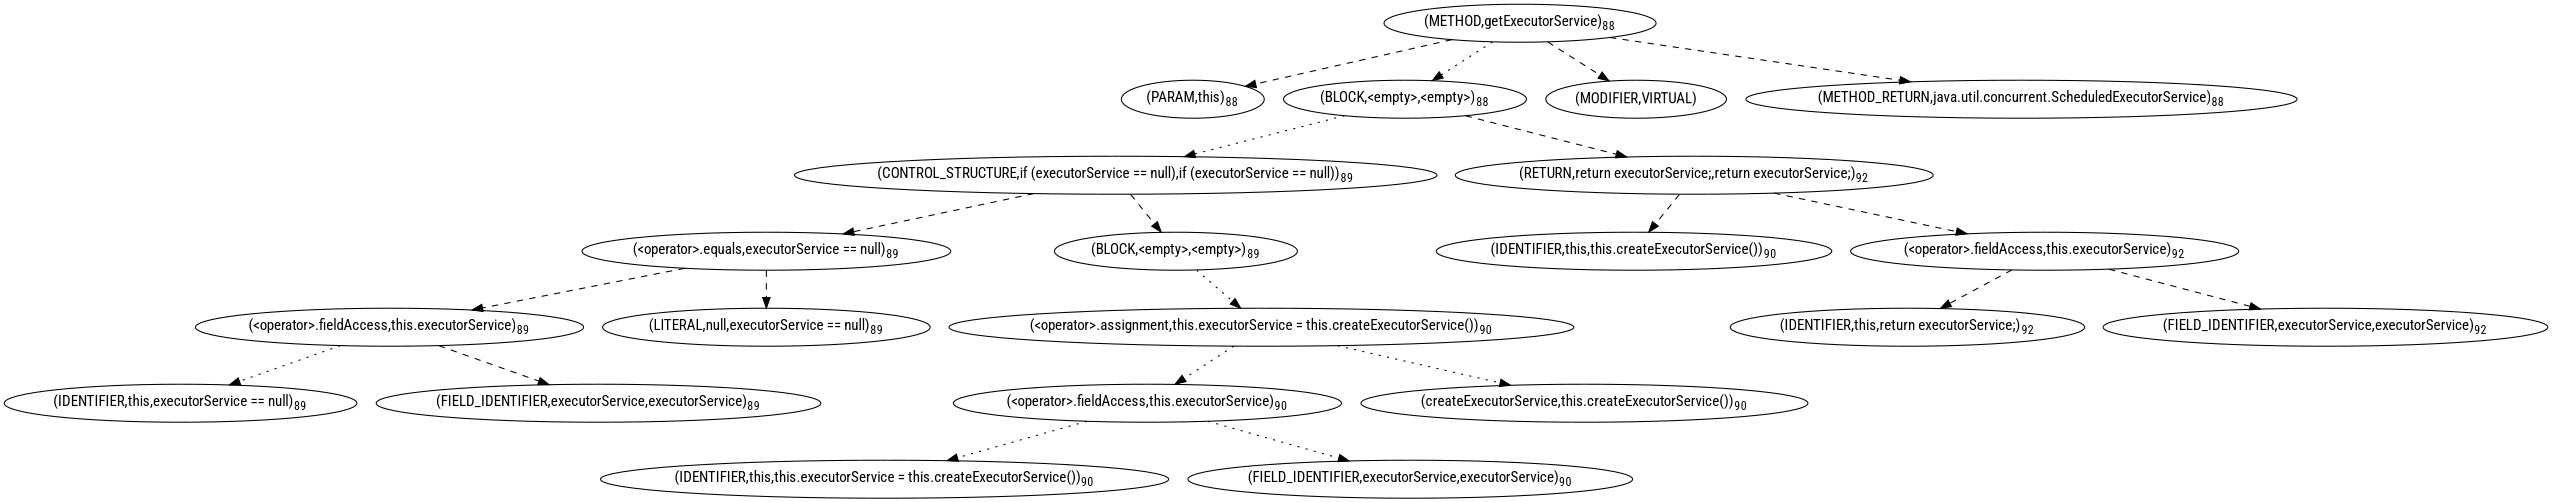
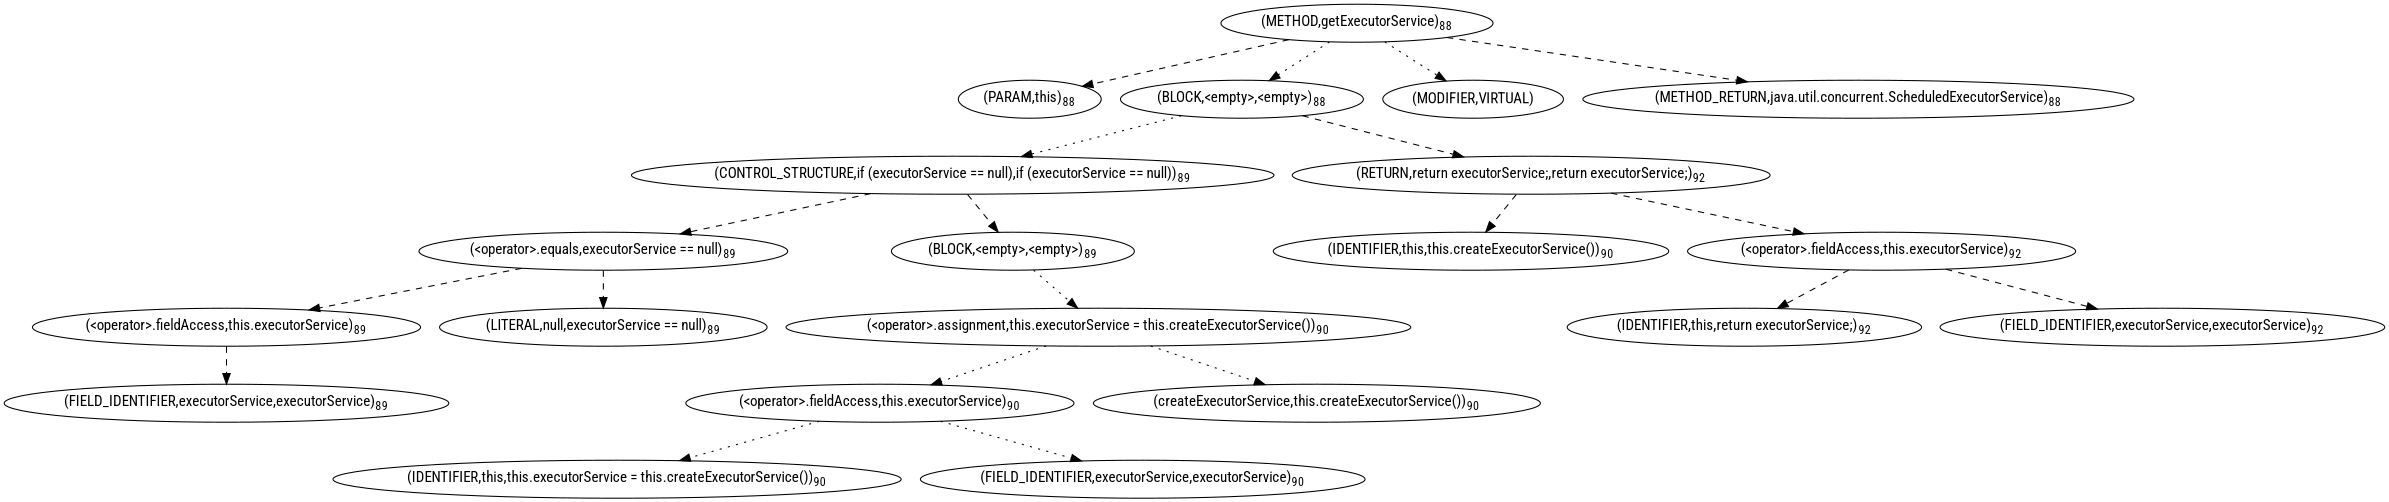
(1574, 59) -> (1411, 59)
(181, 403) -> none
